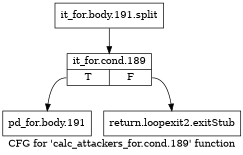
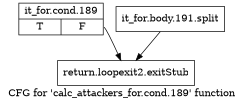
(109, 37) -> (150, 43)
(47, 123) -> none
